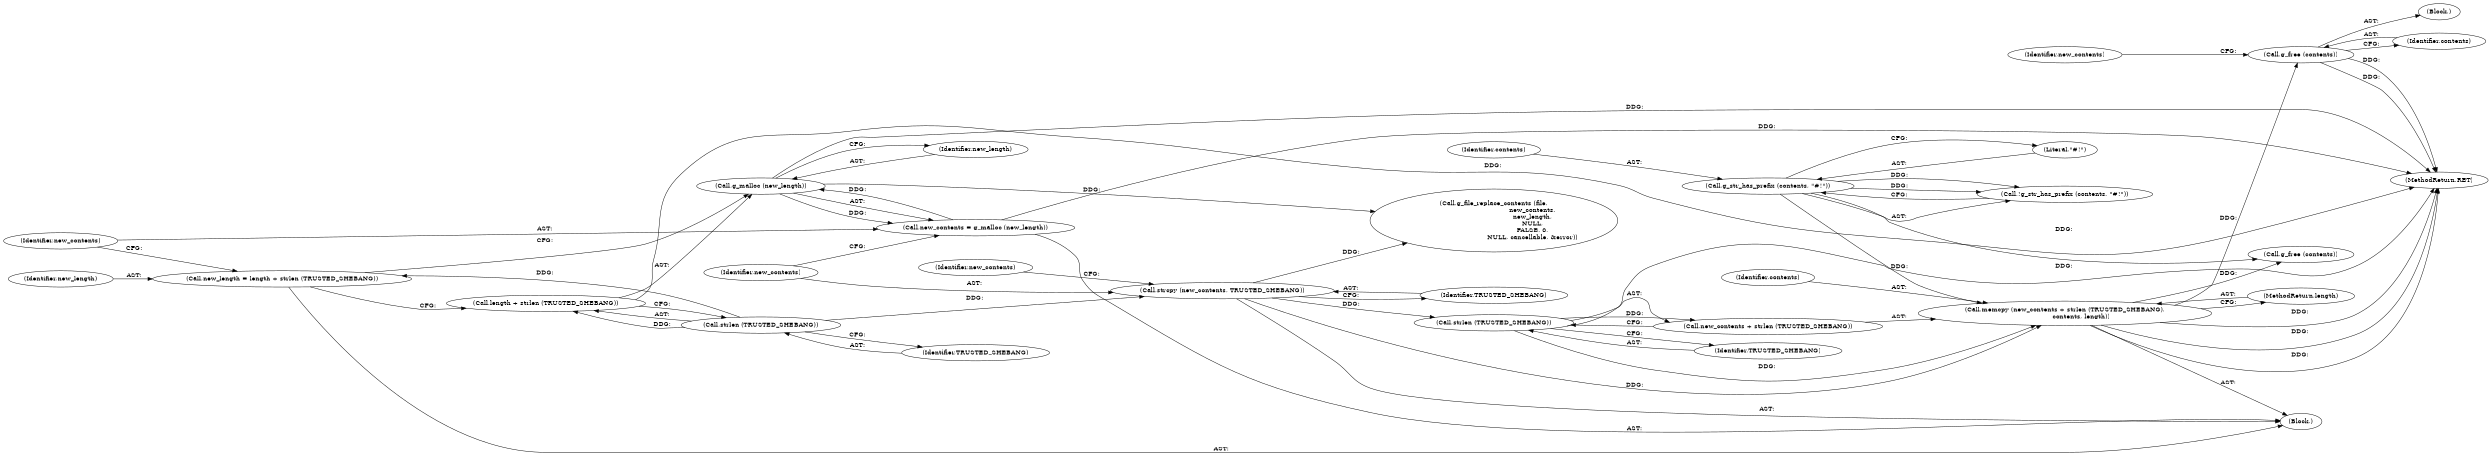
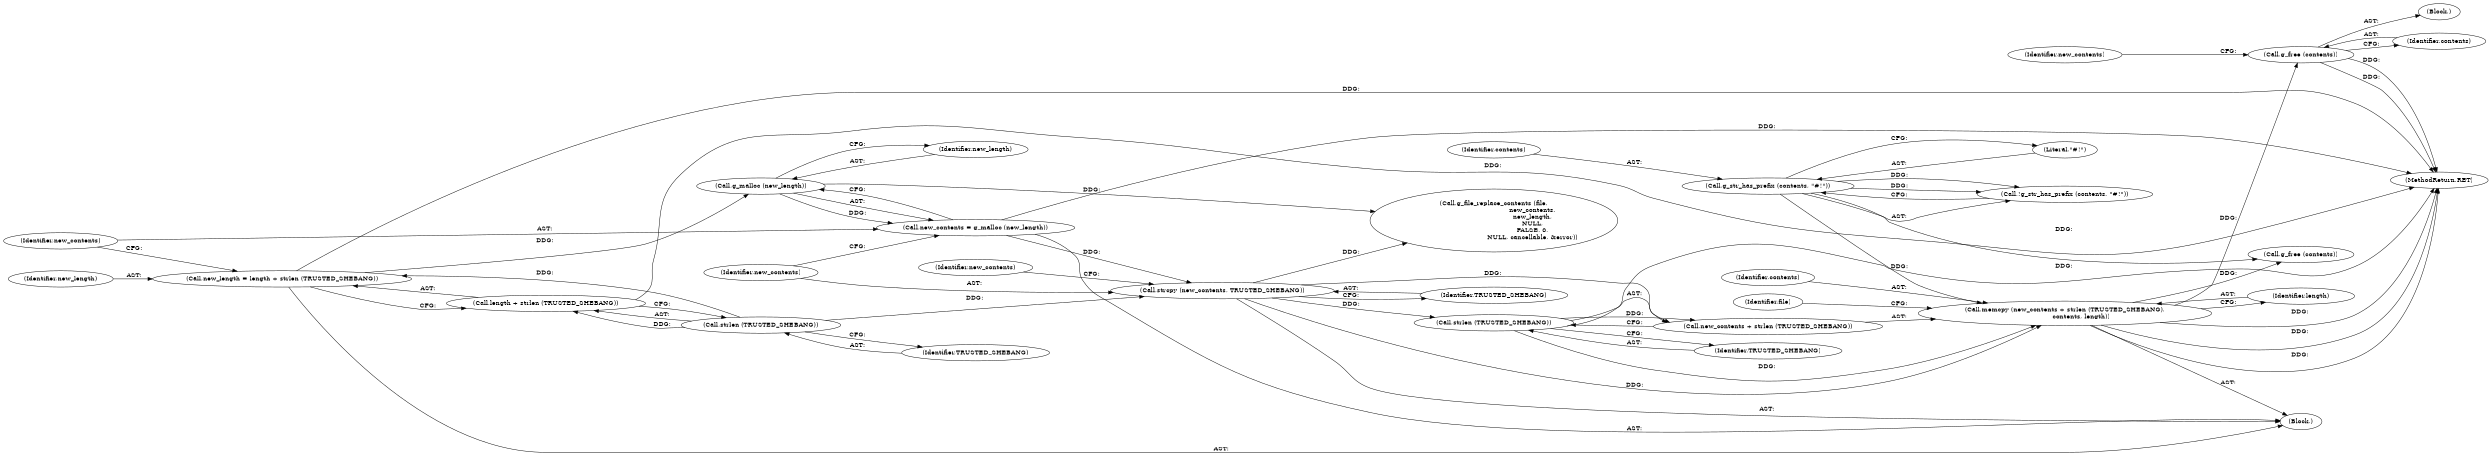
(1602, 111) -> (1360, 92)
(859, 189) -> (859, 189)
(546, 241) -> (546, 241)
(688, 254) -> (418, 292)
none -> (1097, 259)
none -> (1494, 277)
(2301, 296) -> (2301, 296)
none -> (1768, 302)
